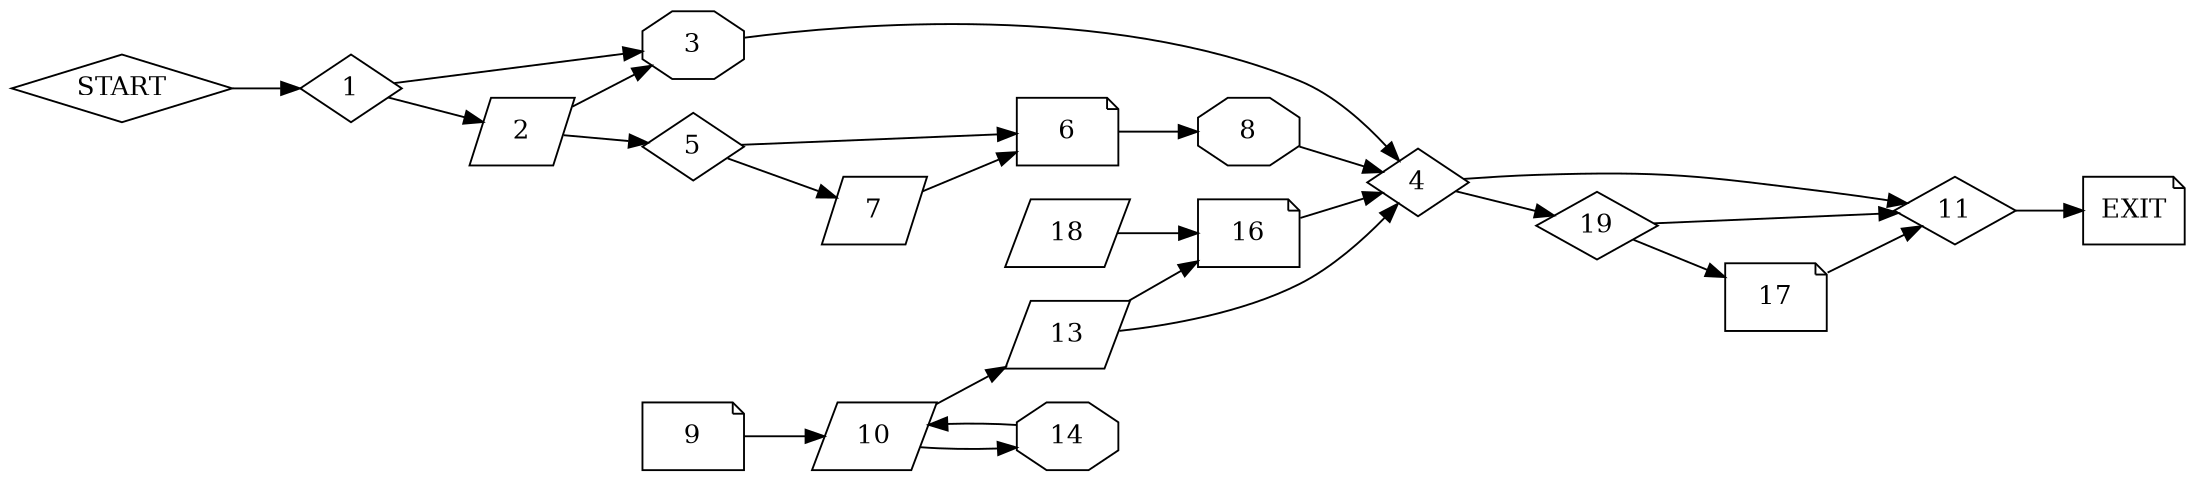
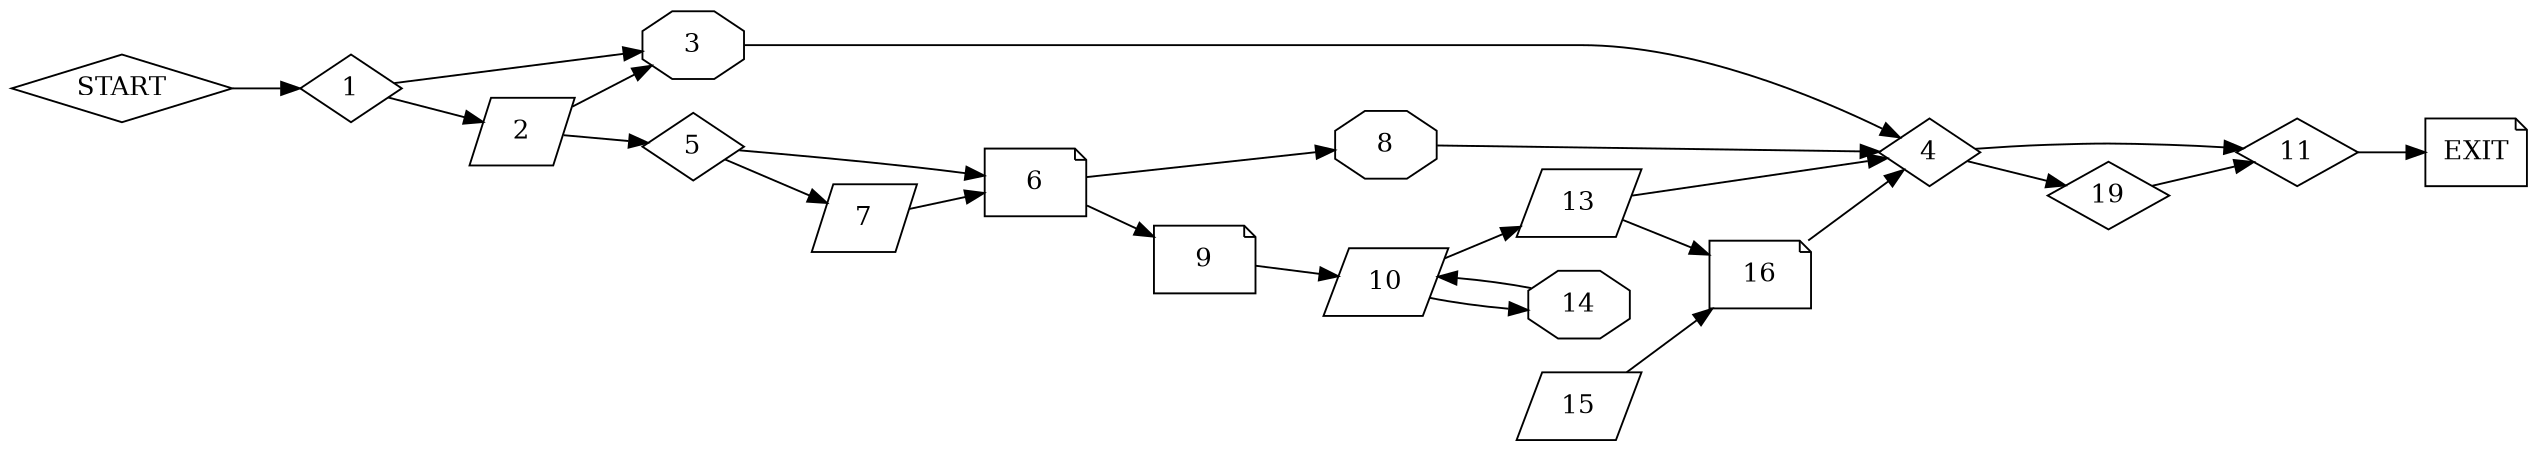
none -> (1112, 217)
(1068, 233) -> (1579, 406)
(1776, 297) -> none
